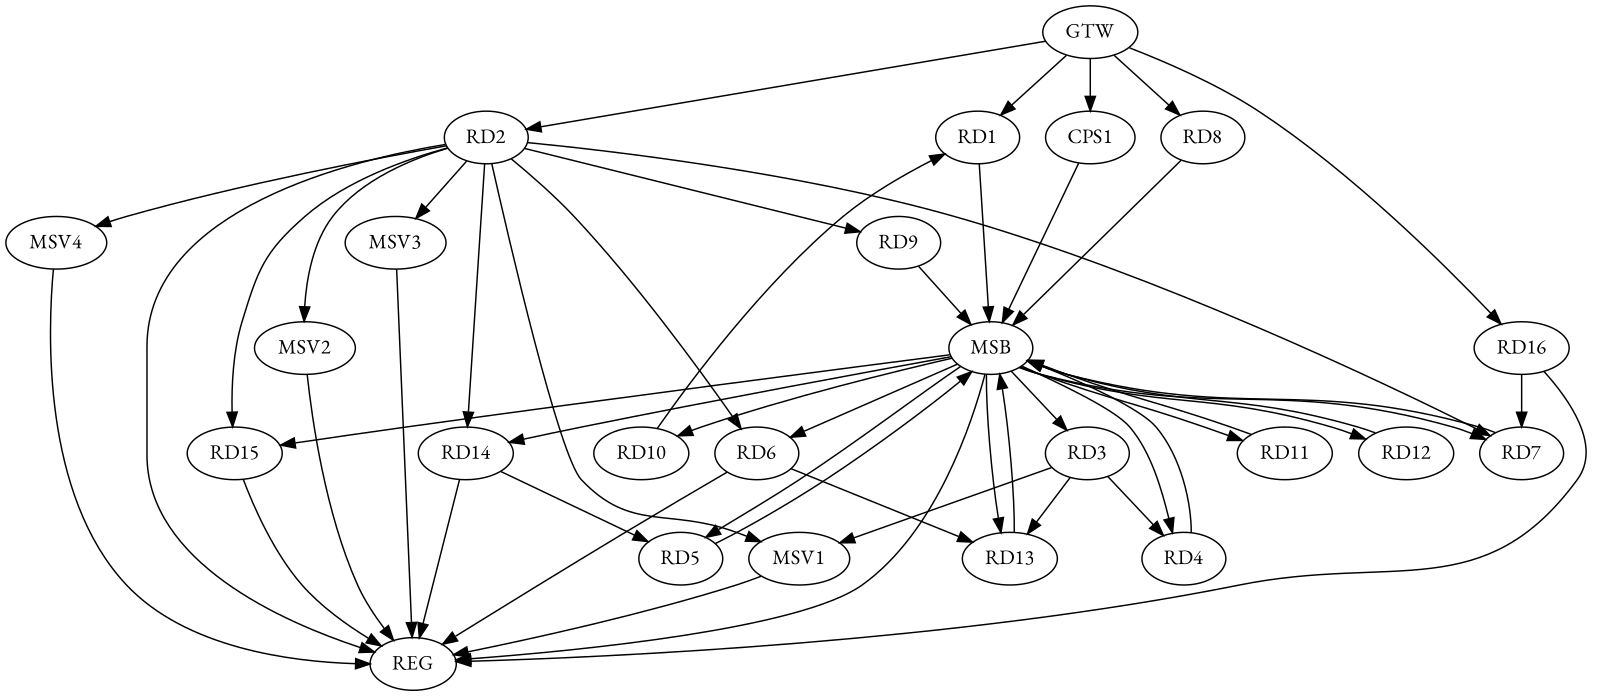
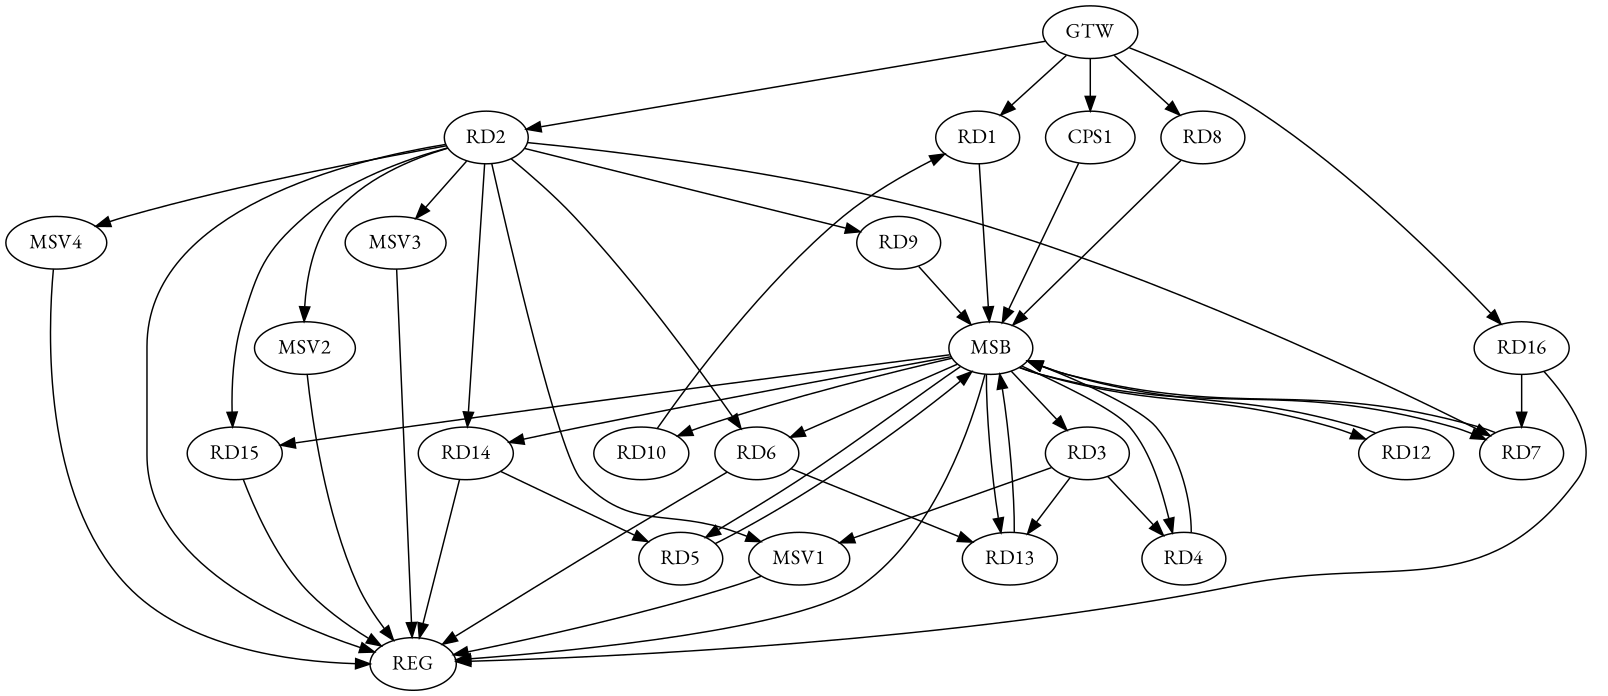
(1285, 453) -> none
